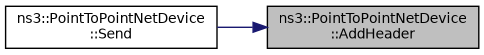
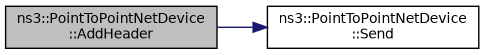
(235, 27) -> (235, 27)
